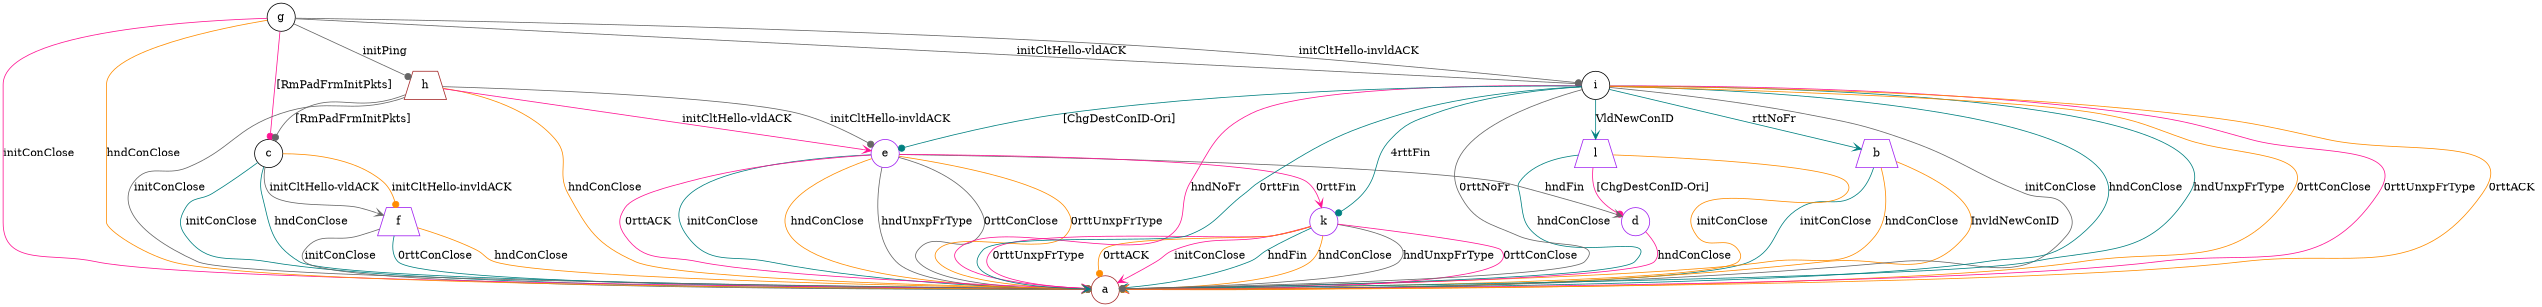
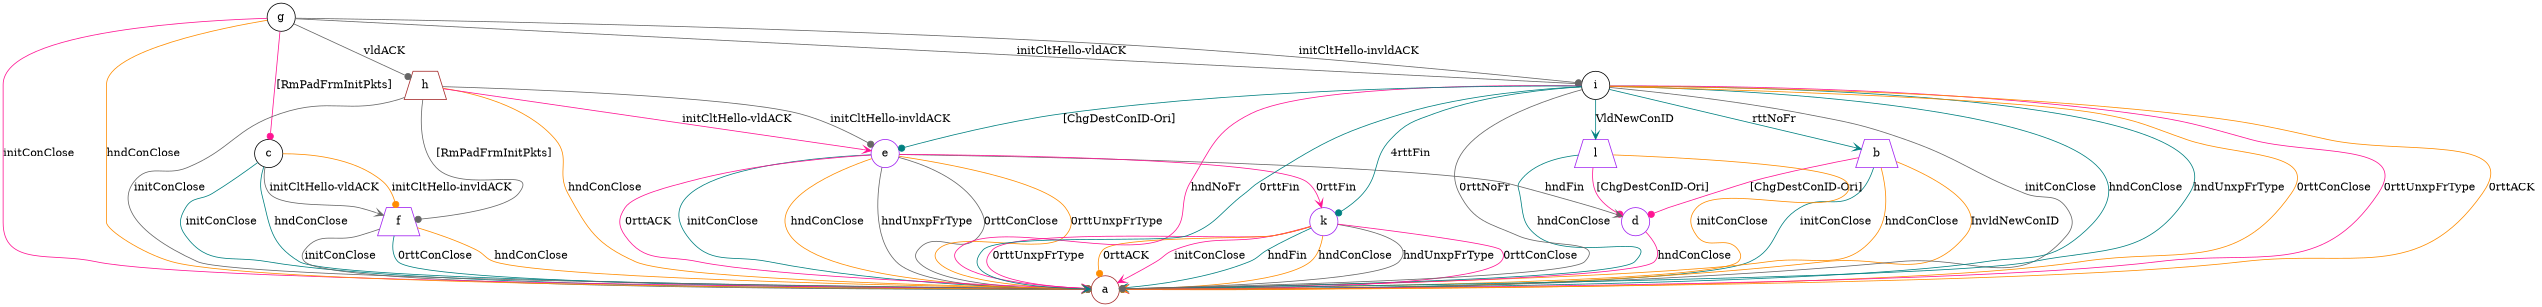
(387, 51) -> (387, 51)
(336, 102) -> (499, 180)
none -> (1755, 180)
